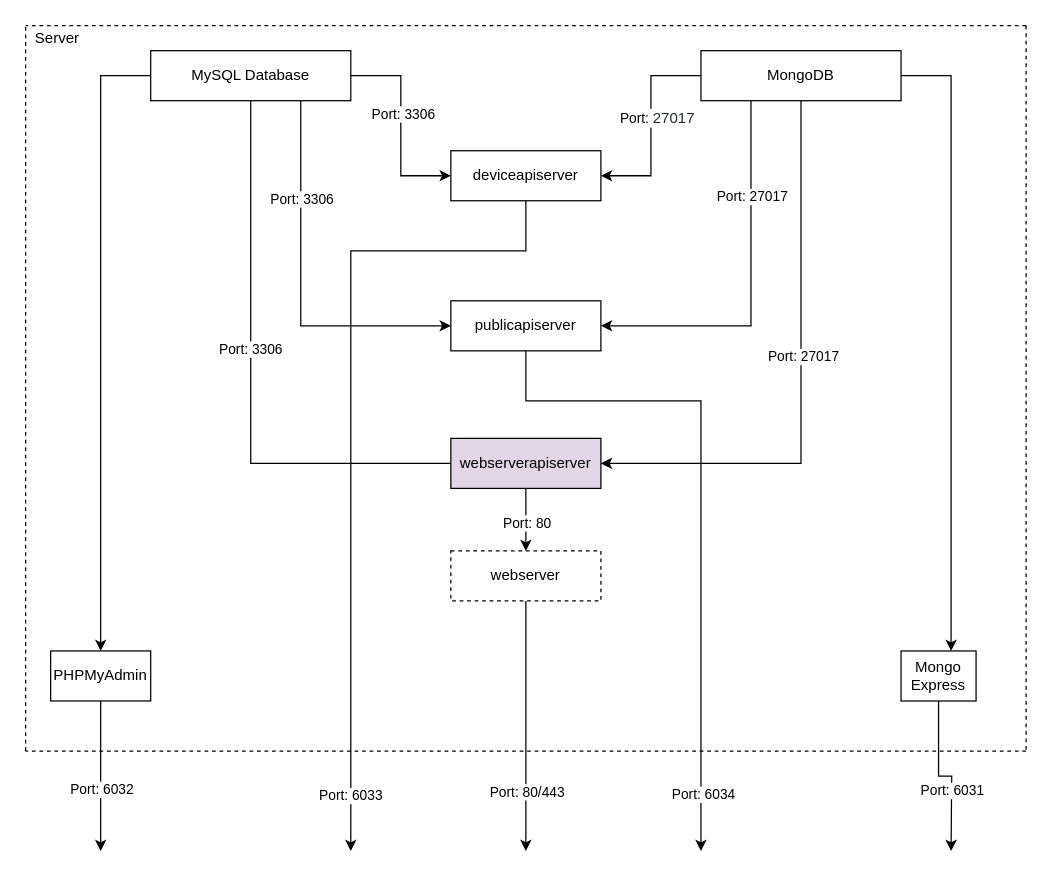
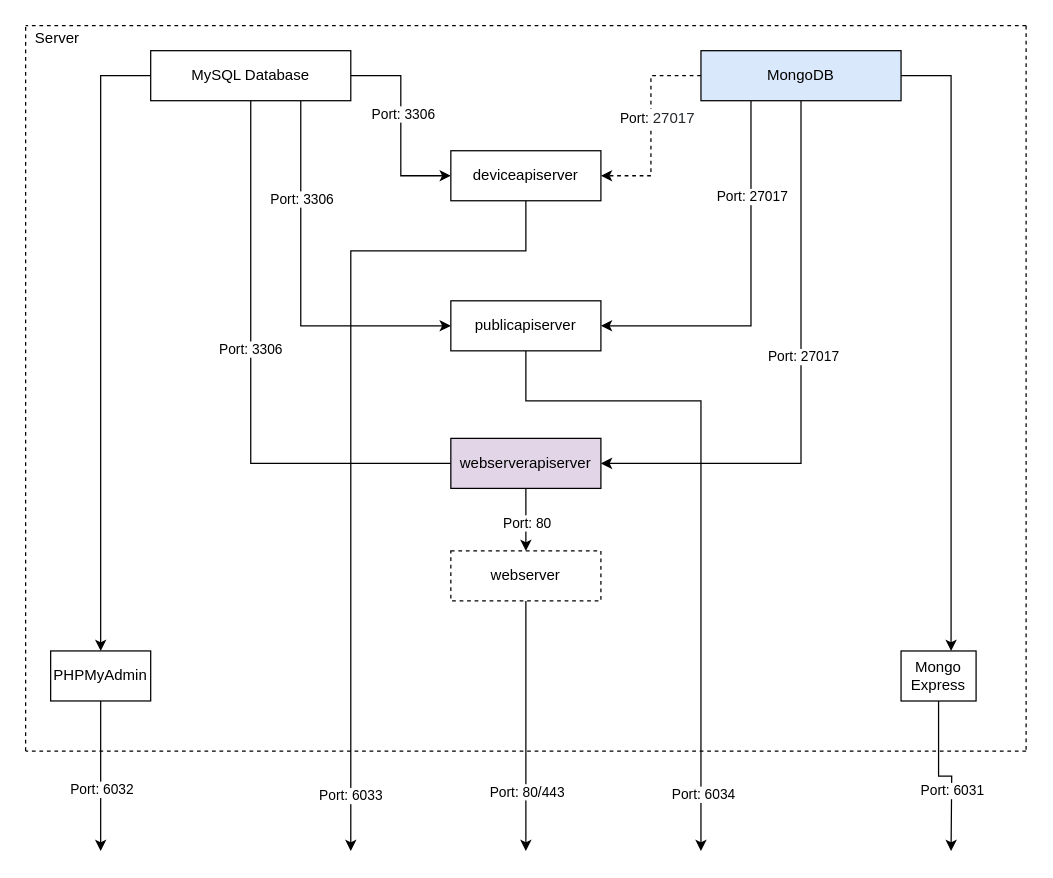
(801, 76) -> (801, 76)
(651, 171) -> (651, 171)
